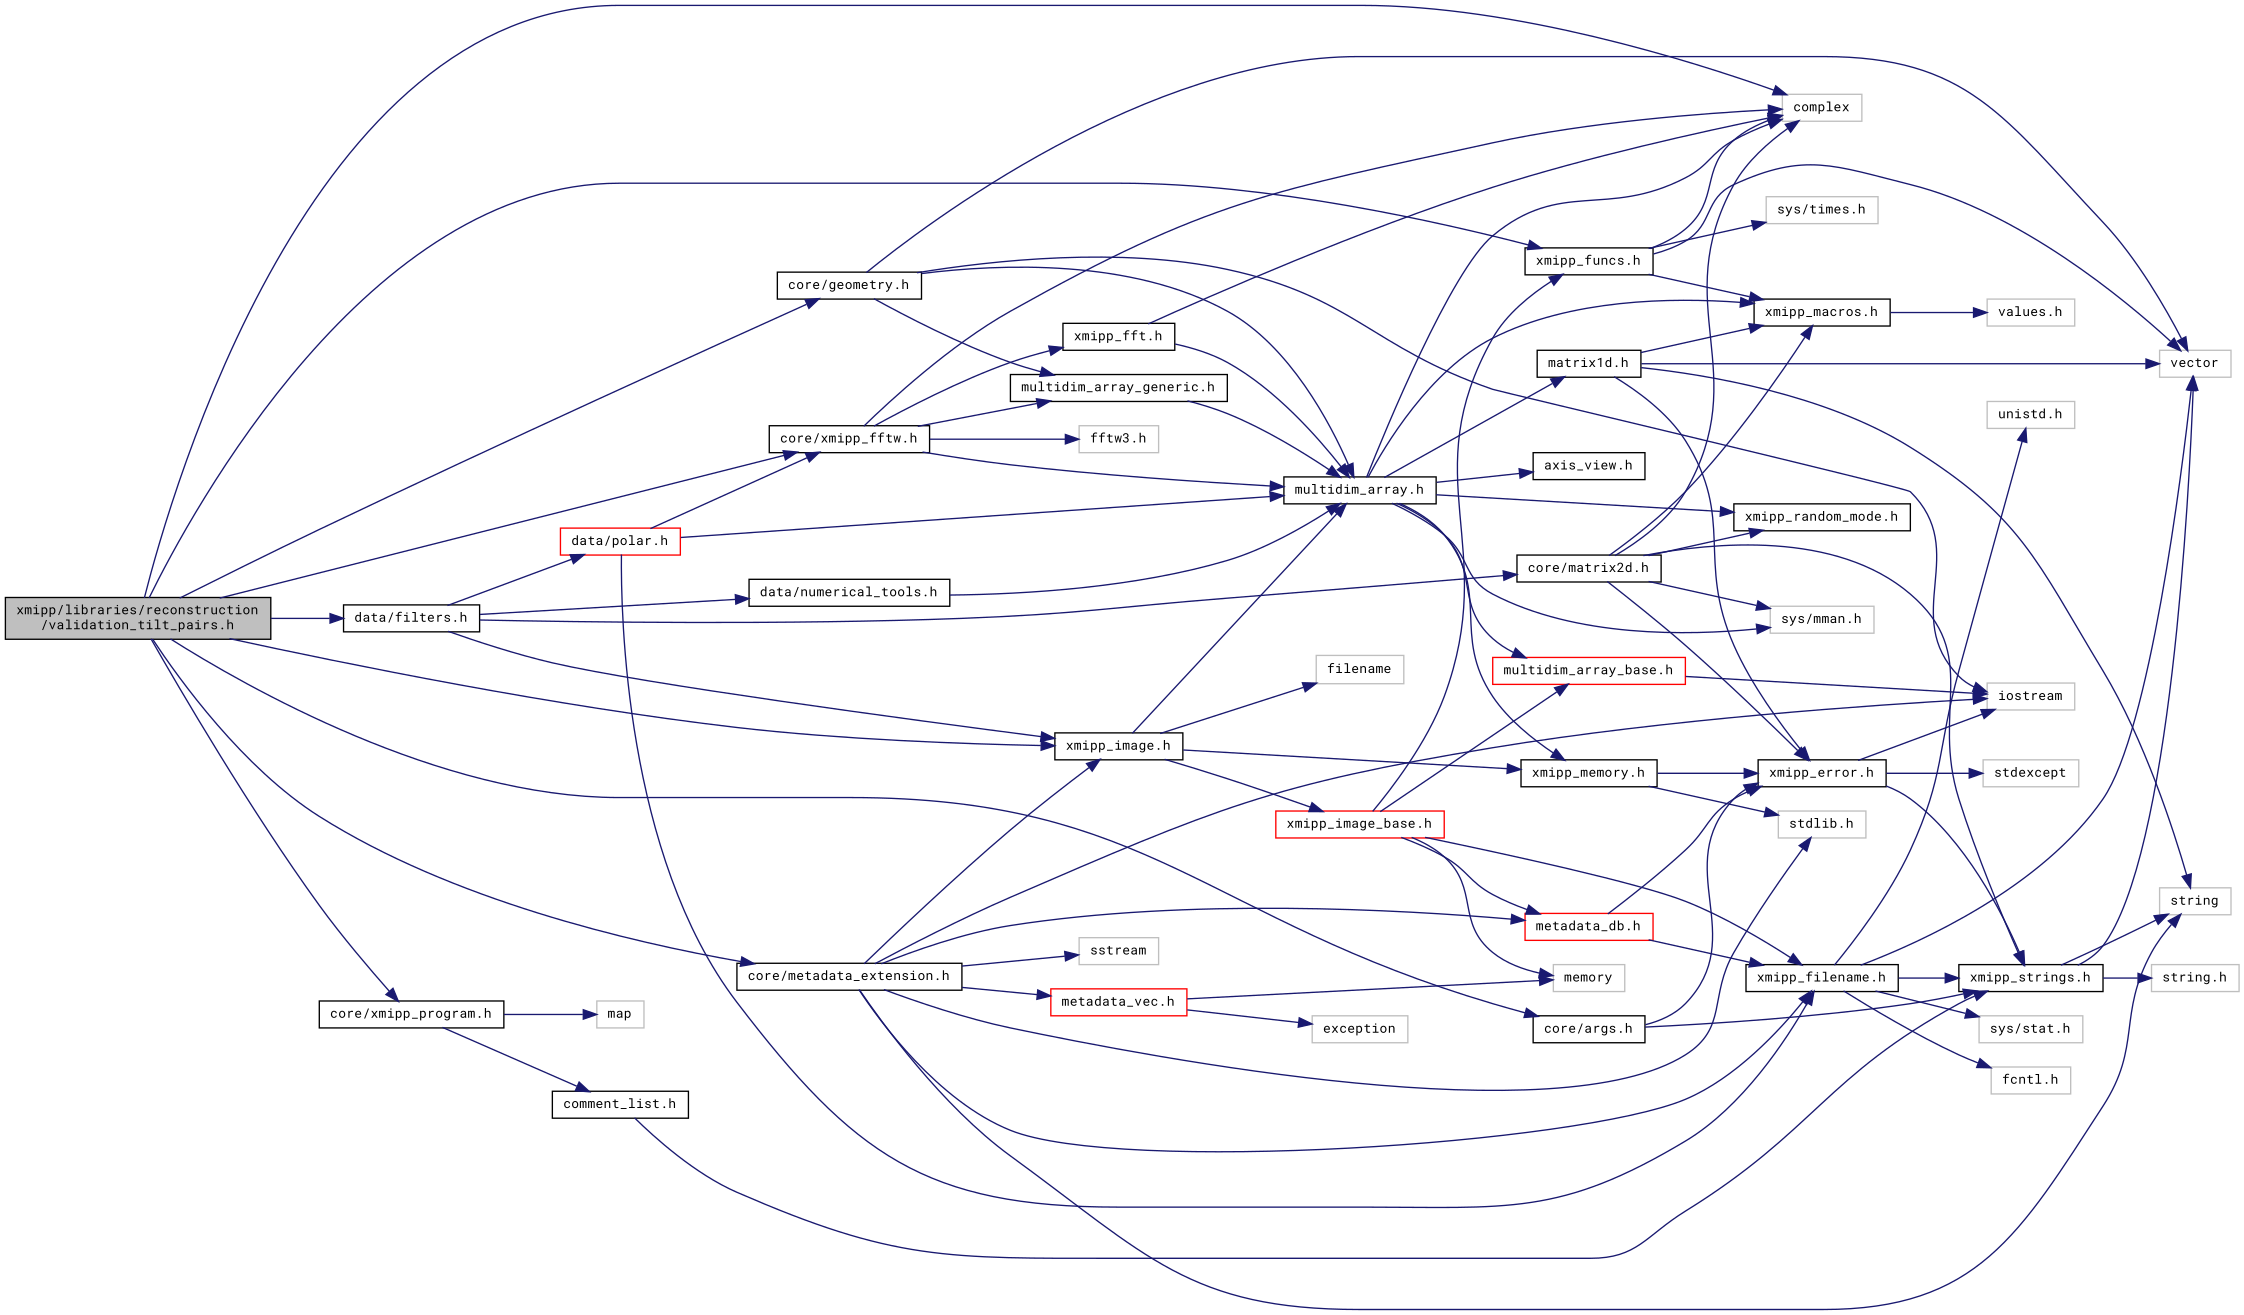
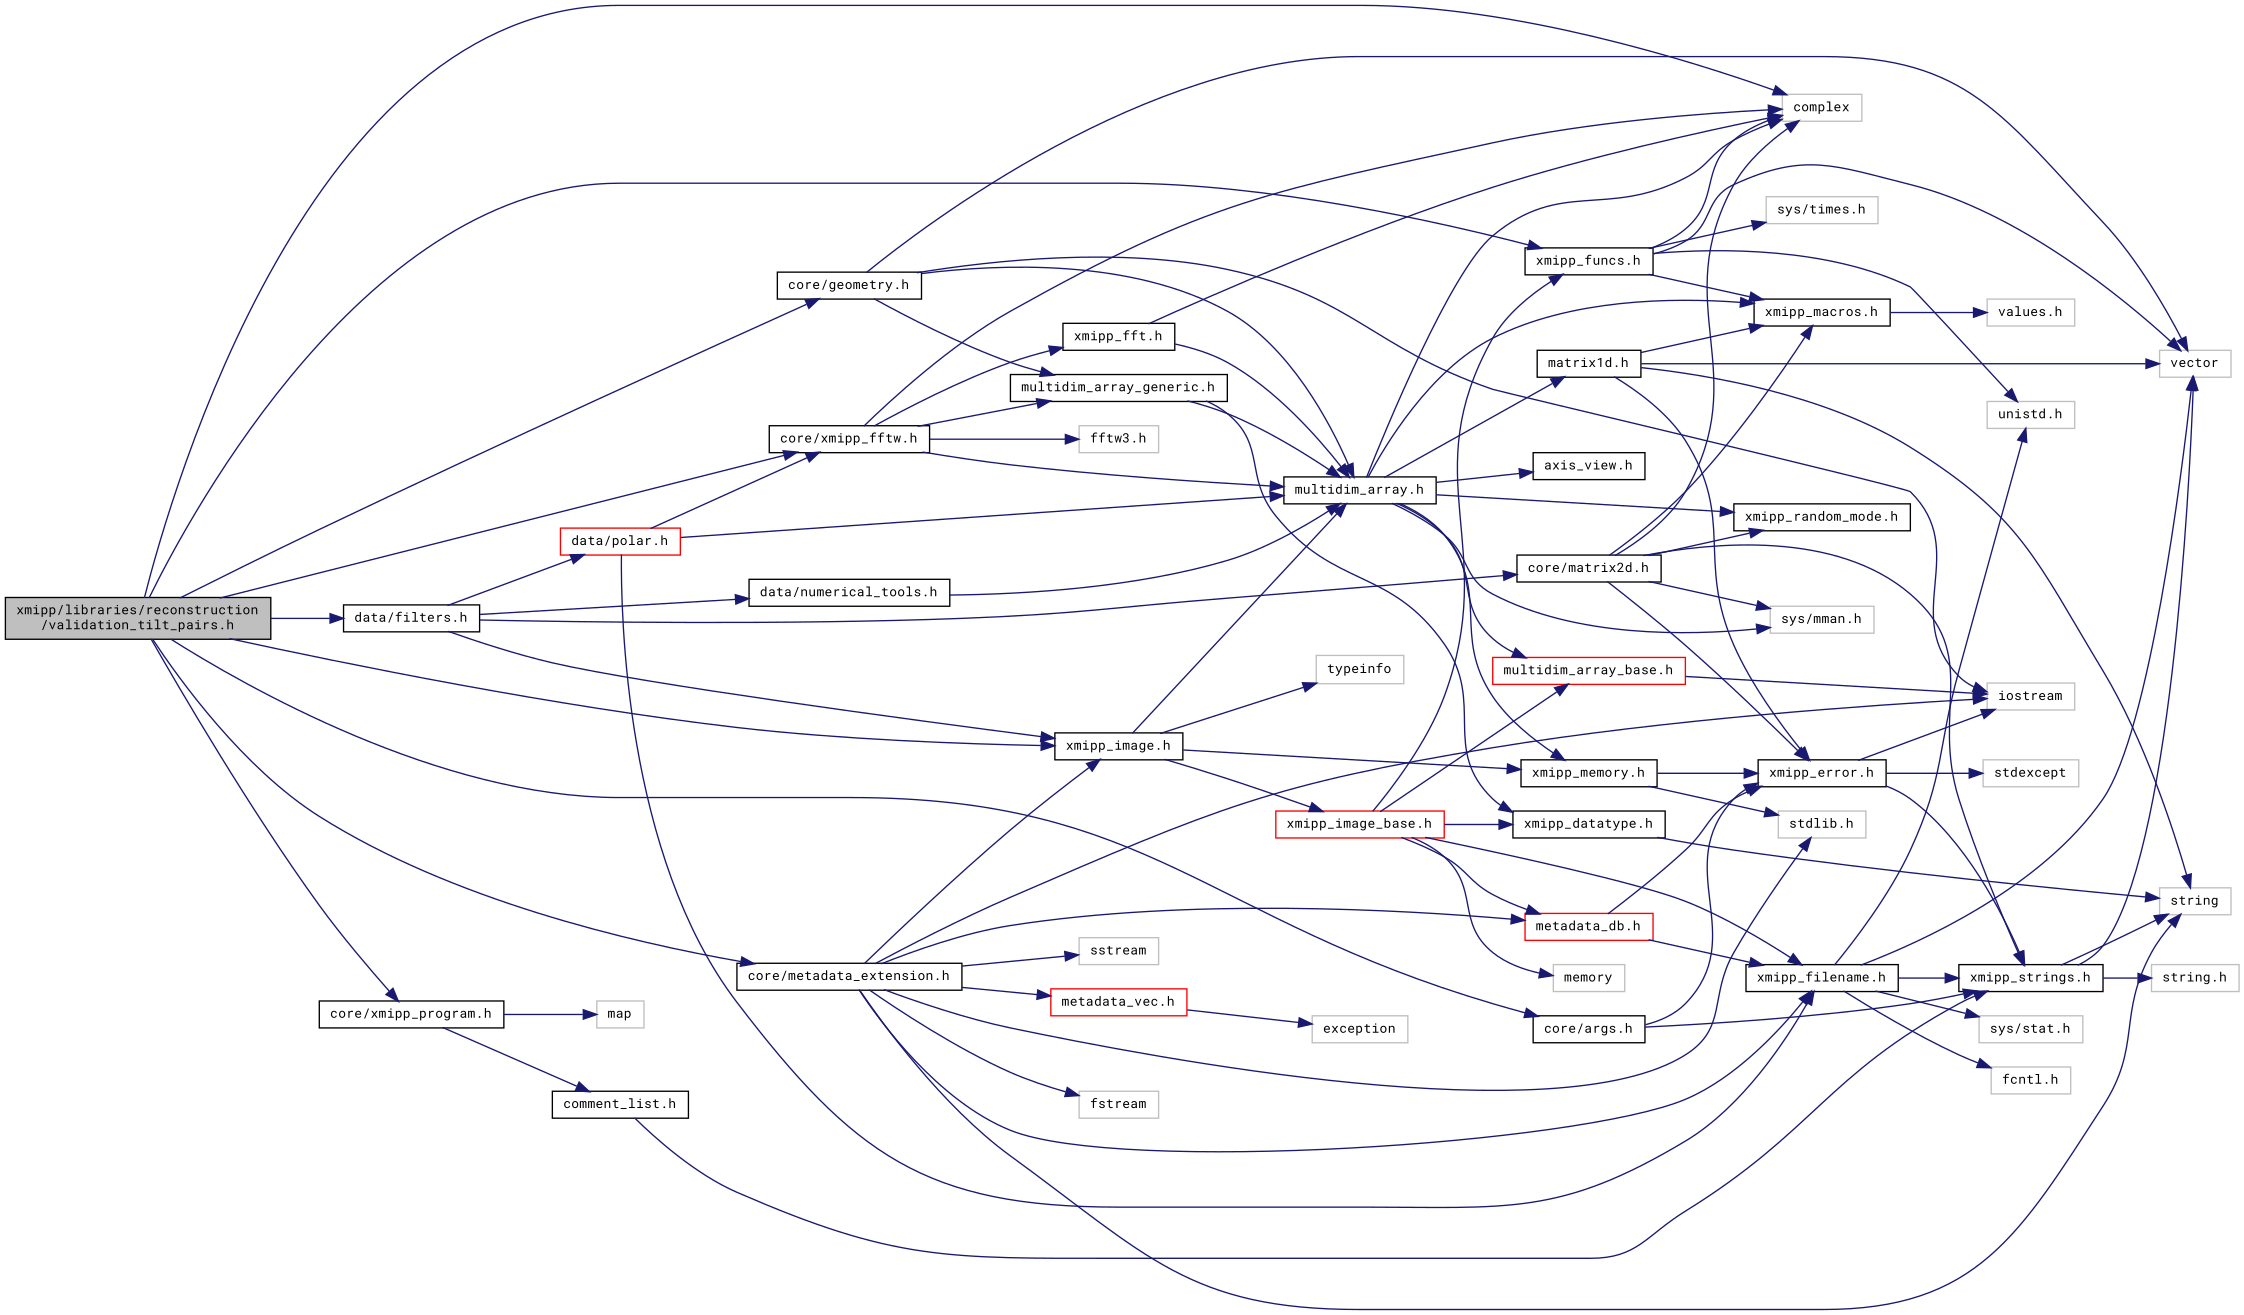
none -> (1854, 267)
(1360, 670) -> (1360, 670)
none -> (1589, 825)
(1363, 990) -> none
none -> (1119, 1105)
